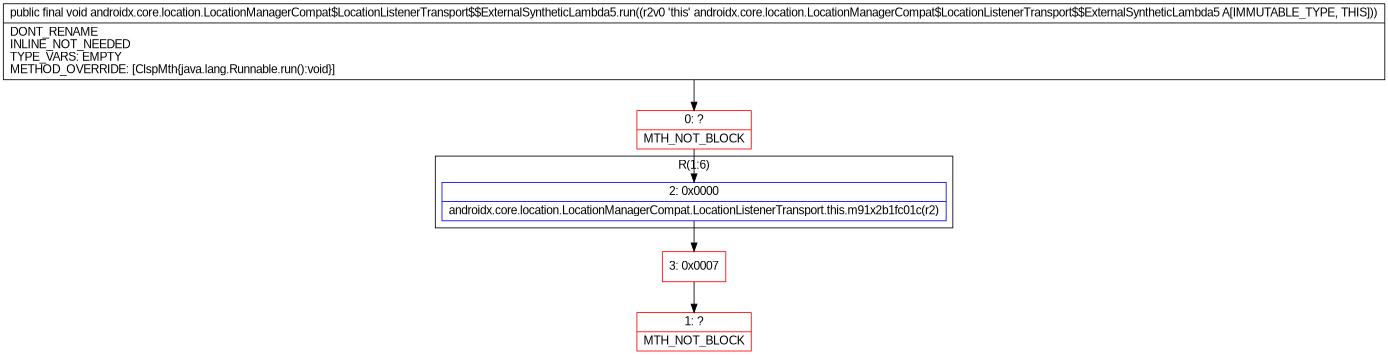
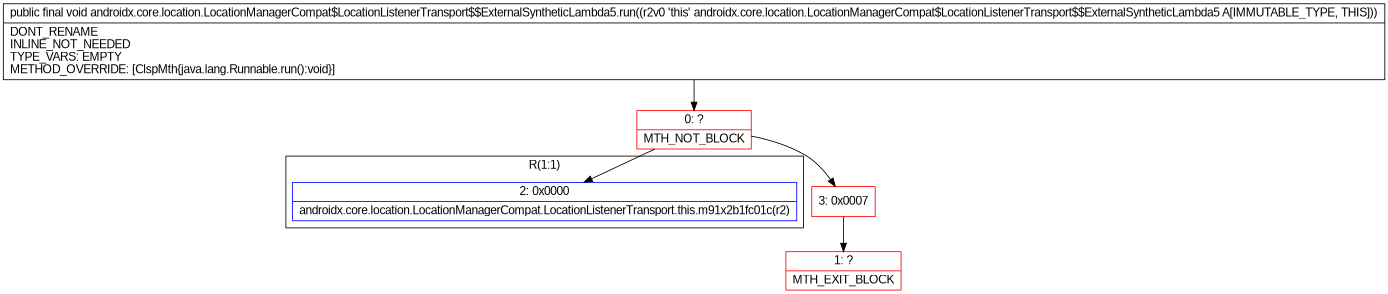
(694, 166) -> (545, 166)
(694, 233) -> (796, 150)
(694, 341) -> (843, 280)
